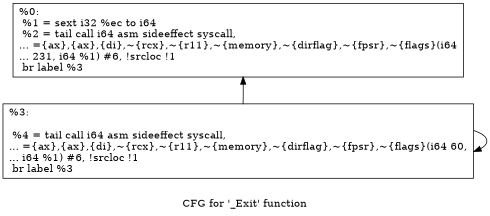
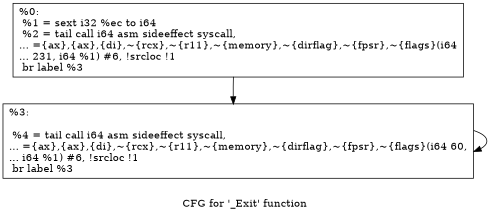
(243, 94) -> (233, 87)
